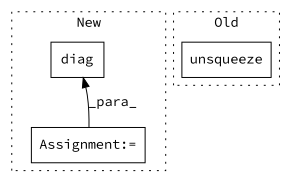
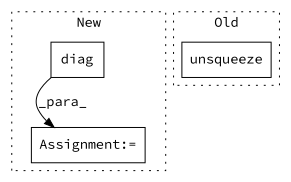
(89, 107) -> (37, 98)
